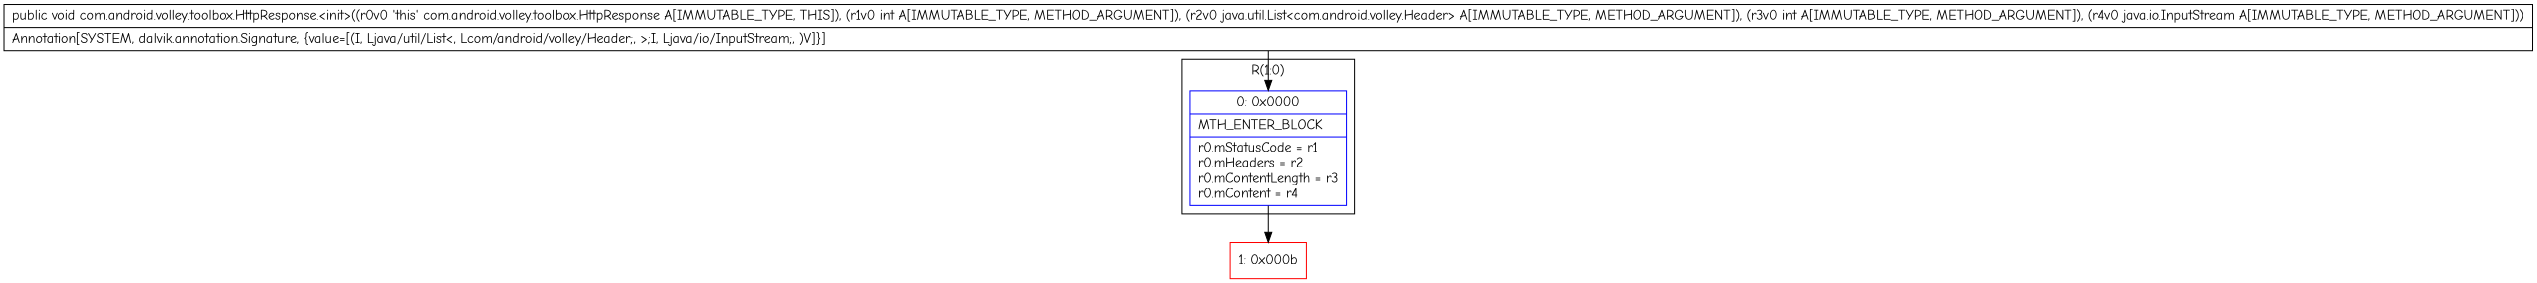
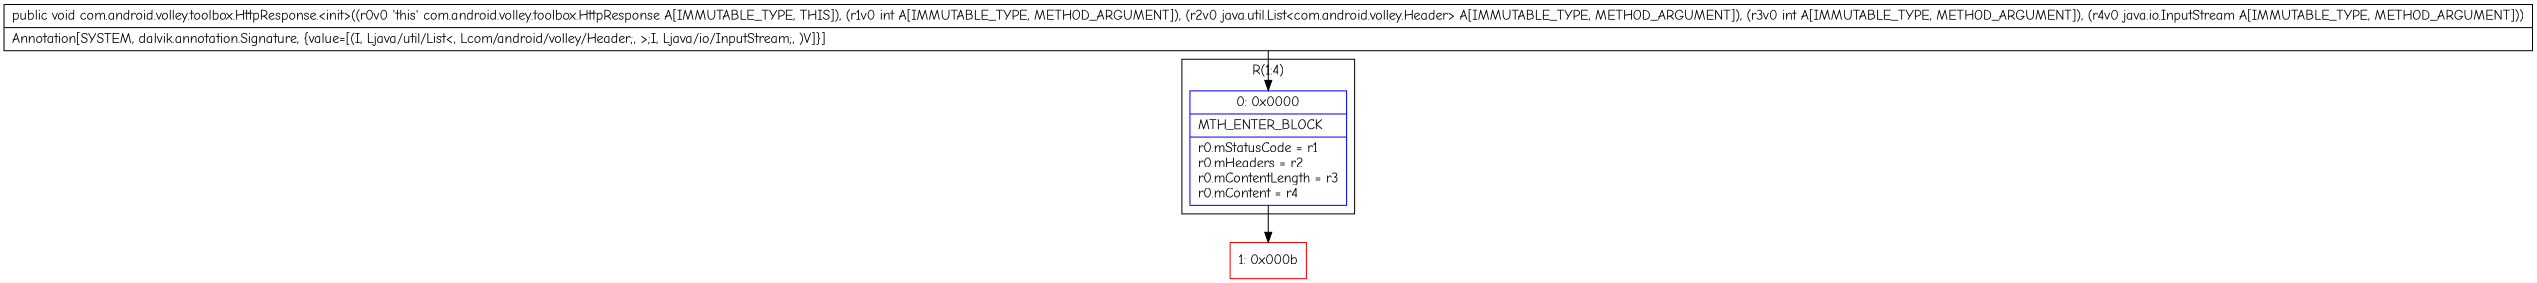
(1268, 71) -> (1268, 71)
